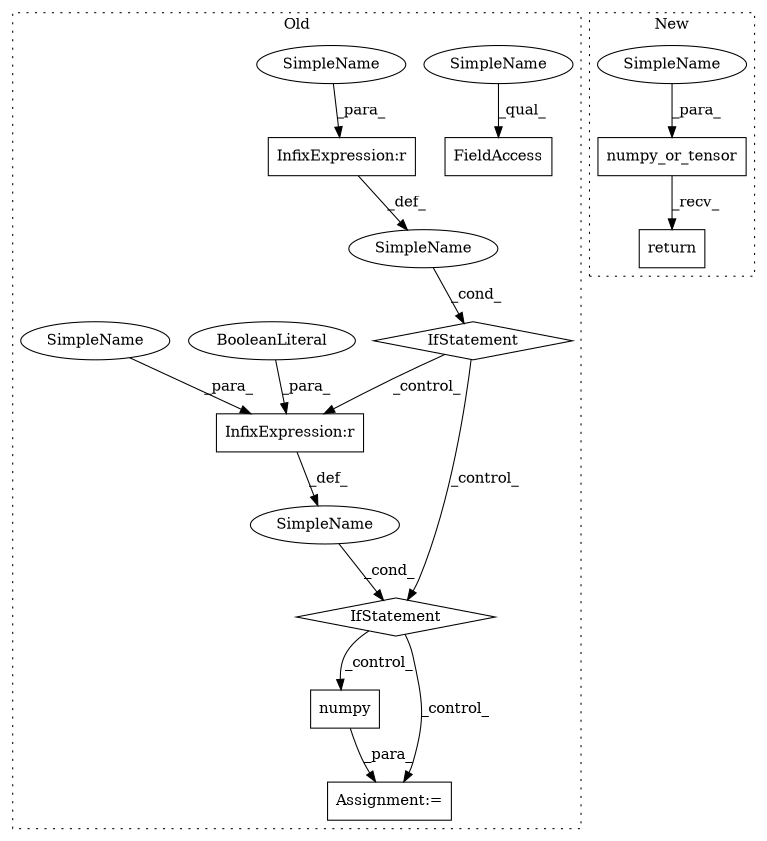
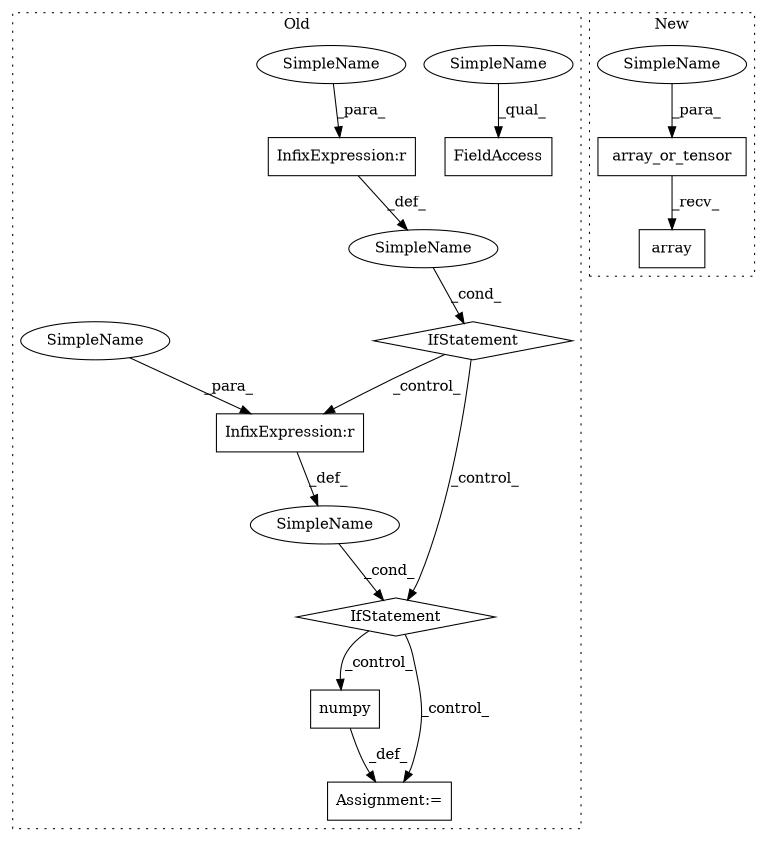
(672, 157) -> (672, 157)
(672, 249) -> (672, 249)
(272, 341) -> none
(388, 755) -> (388, 755)
